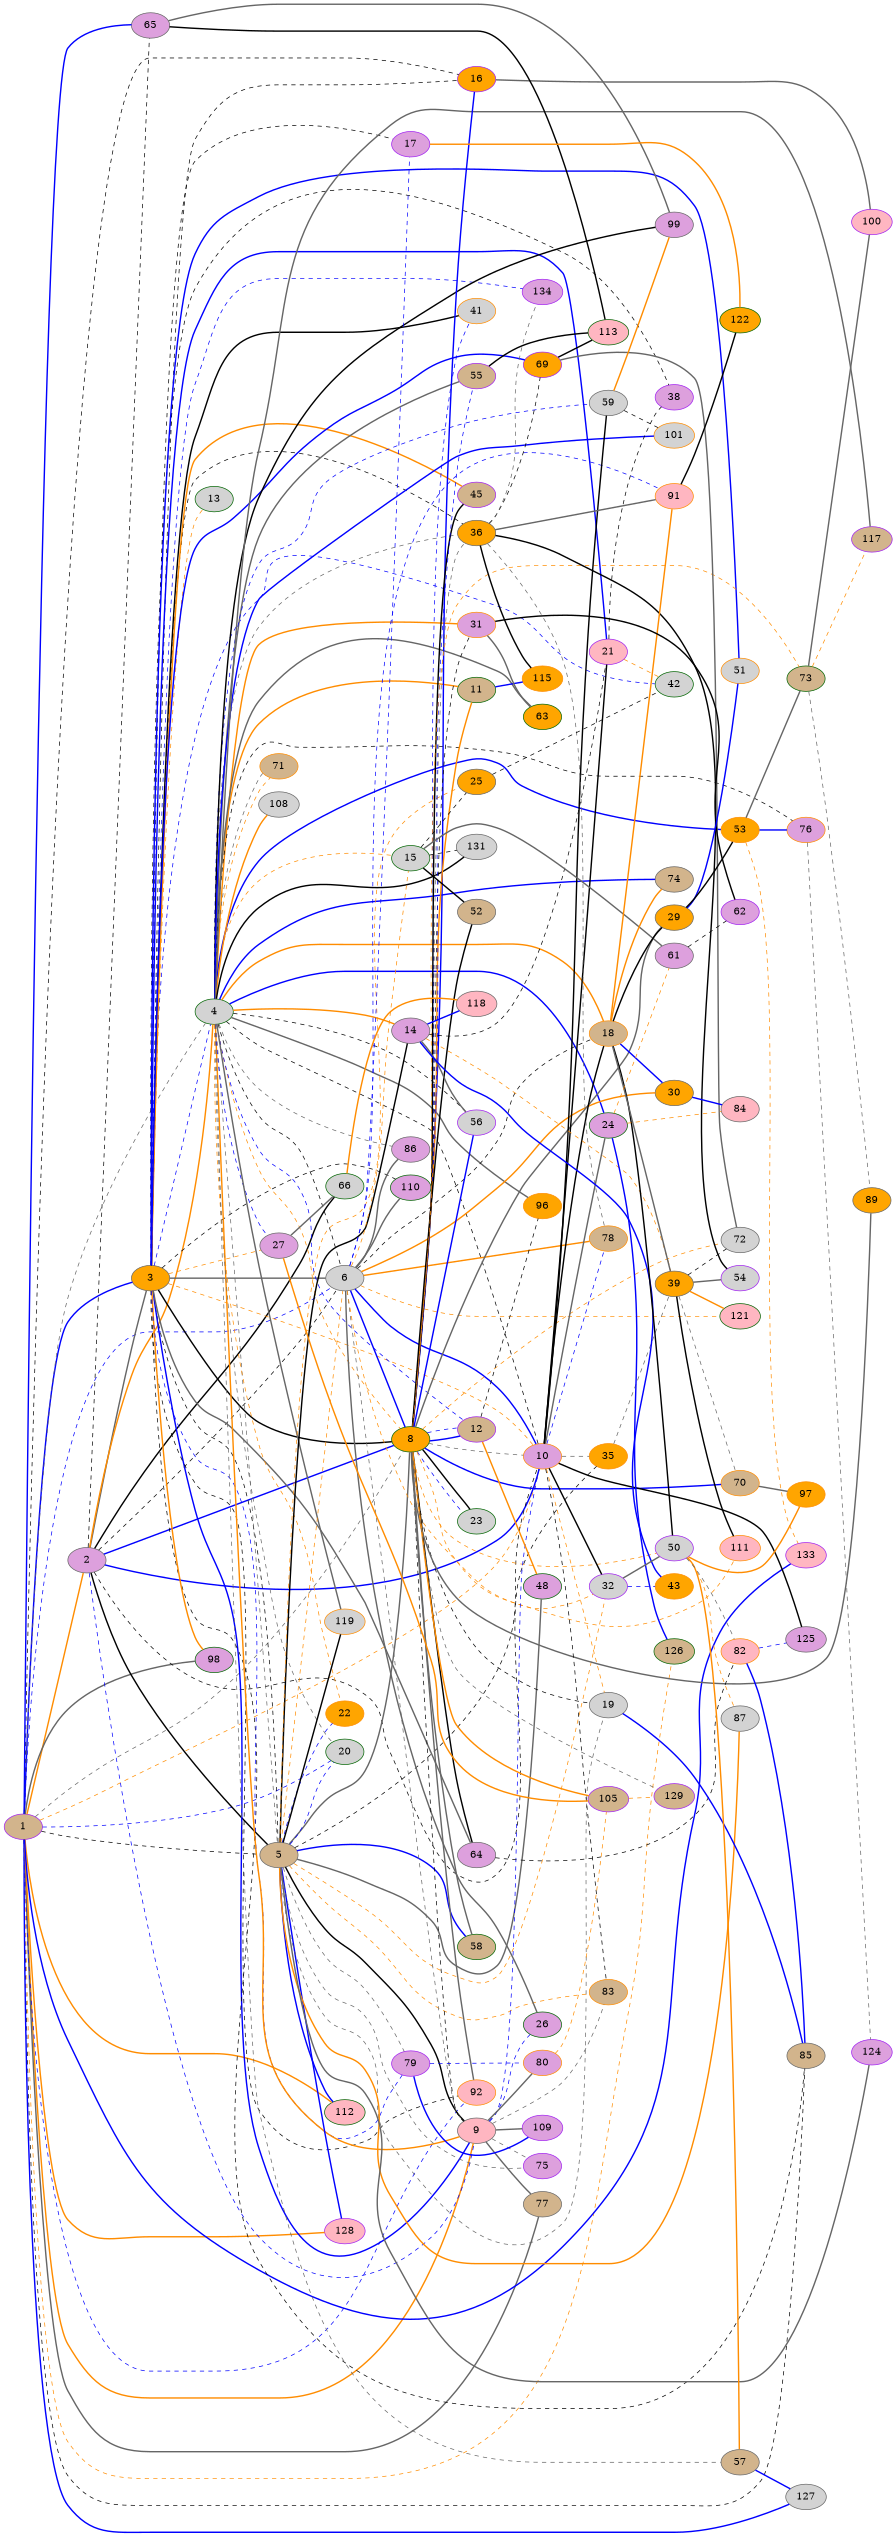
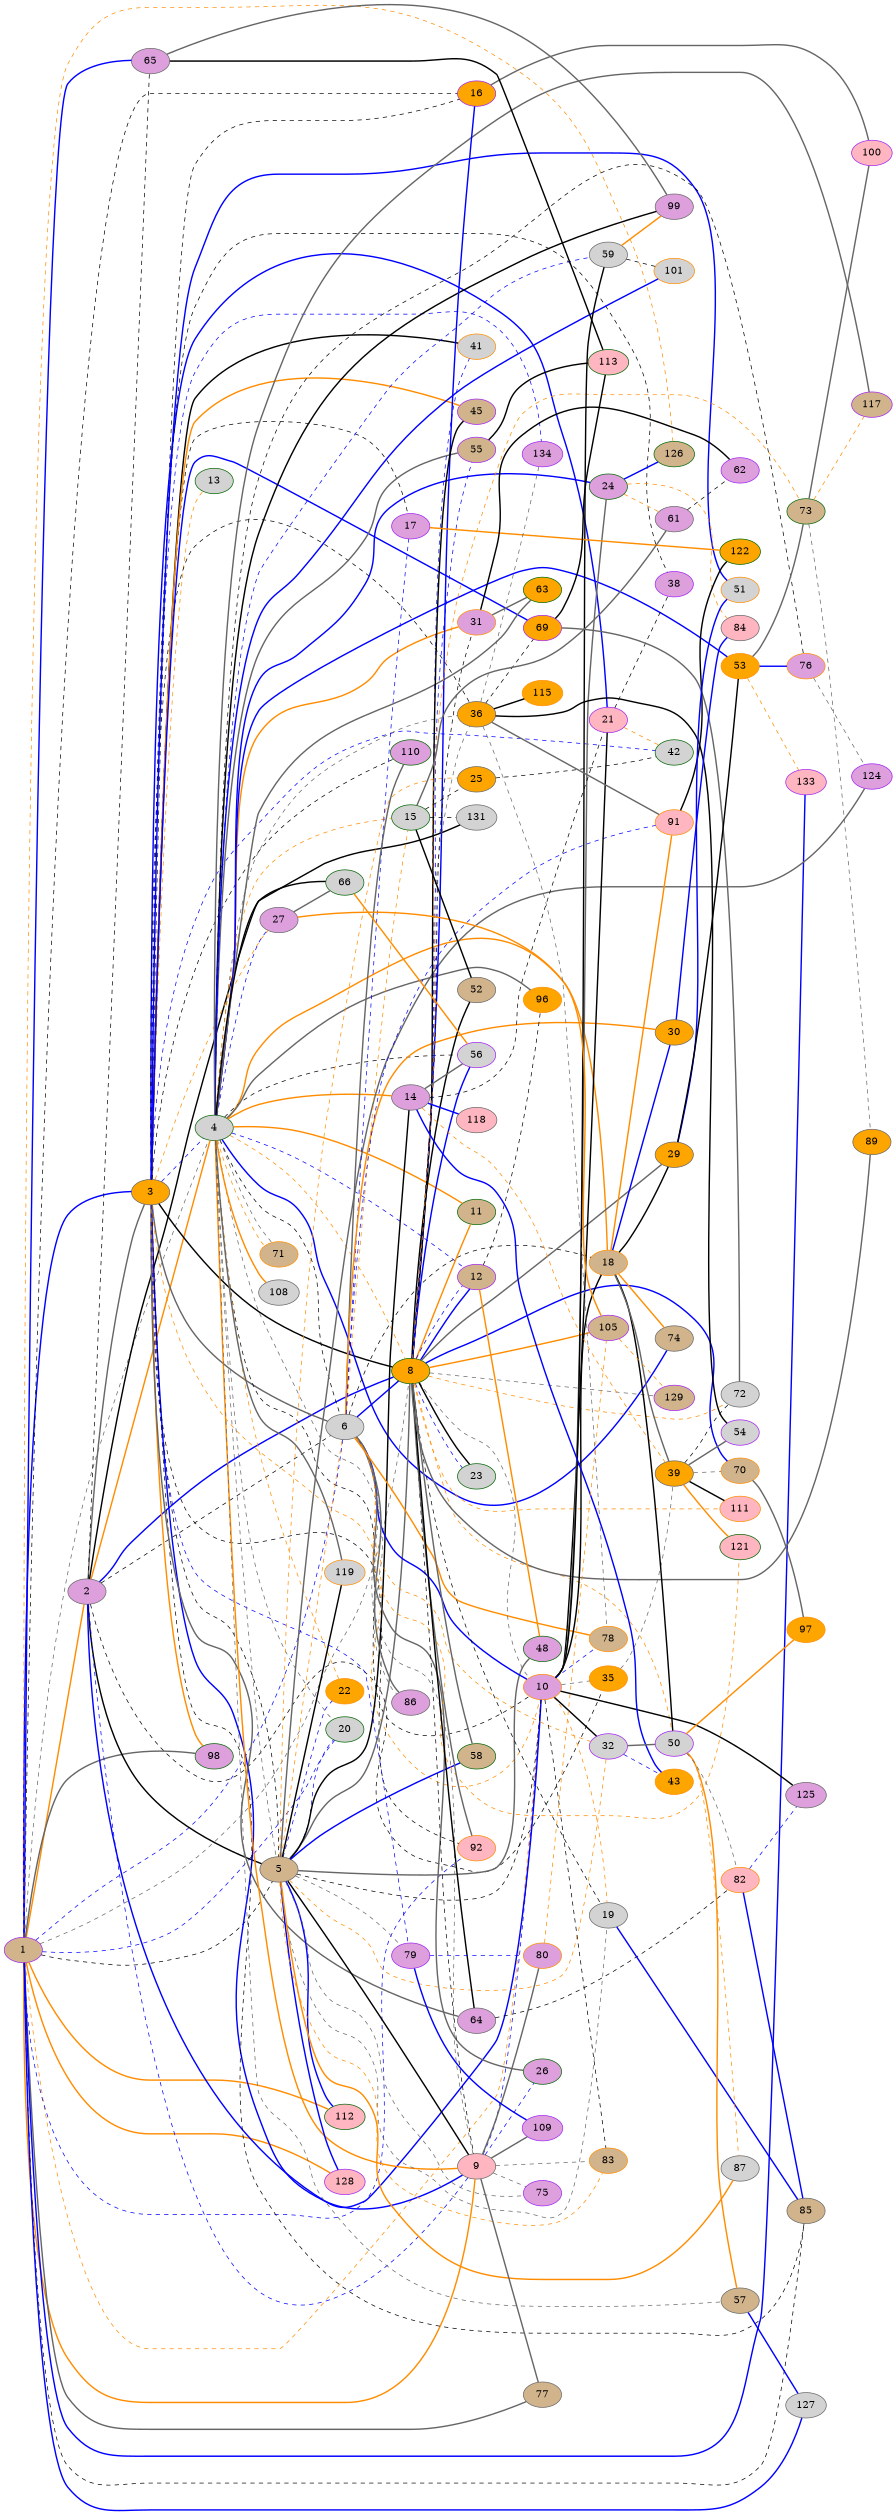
(507, 685) -> none
(367, 1062) -> (411, 969)
